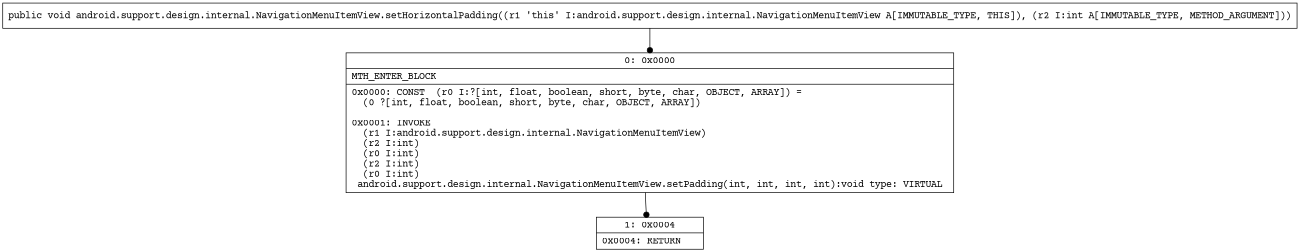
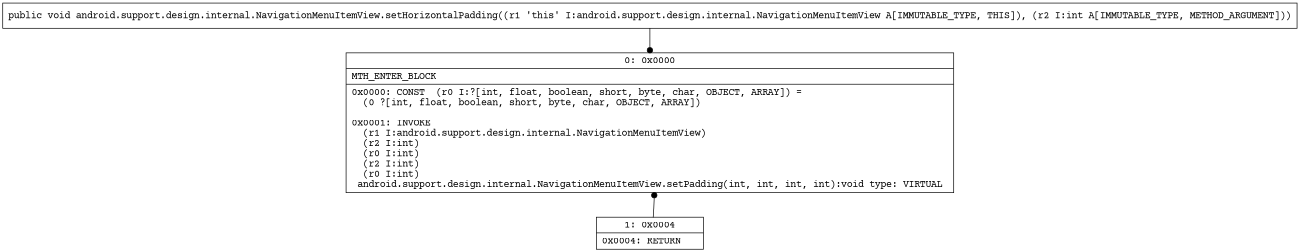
(646, 202) -> (654, 208)
